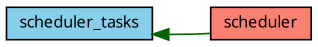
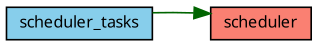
(190, 34) -> (173, 13)
